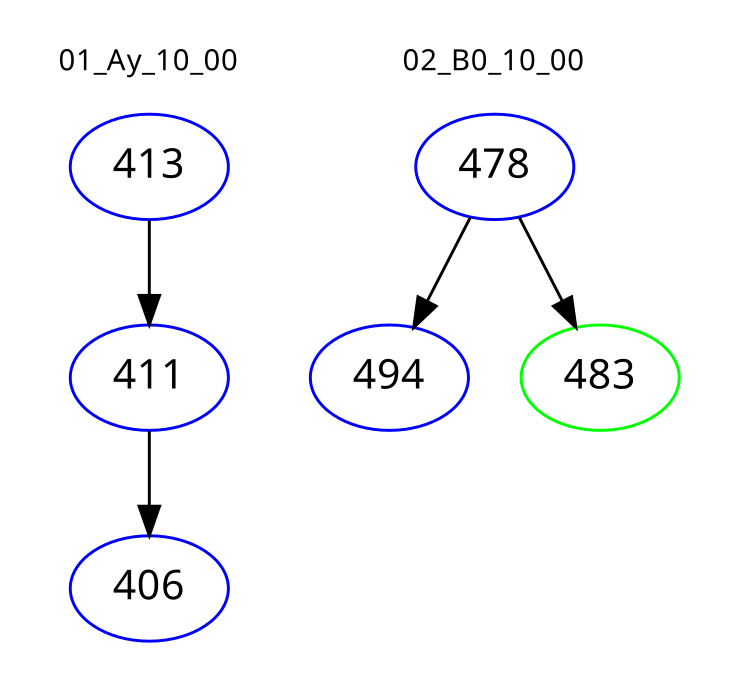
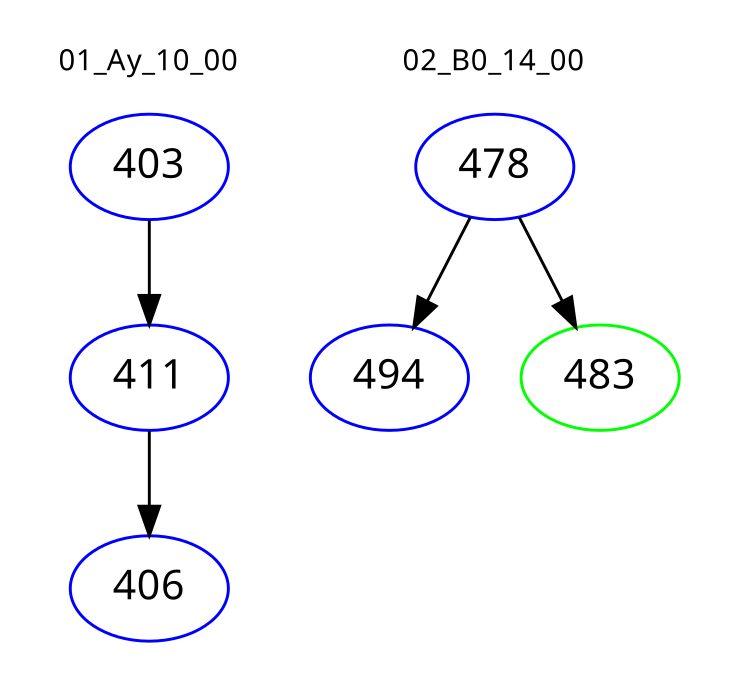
(495, 63) -> (495, 63)
(149, 167) -> (149, 167)
